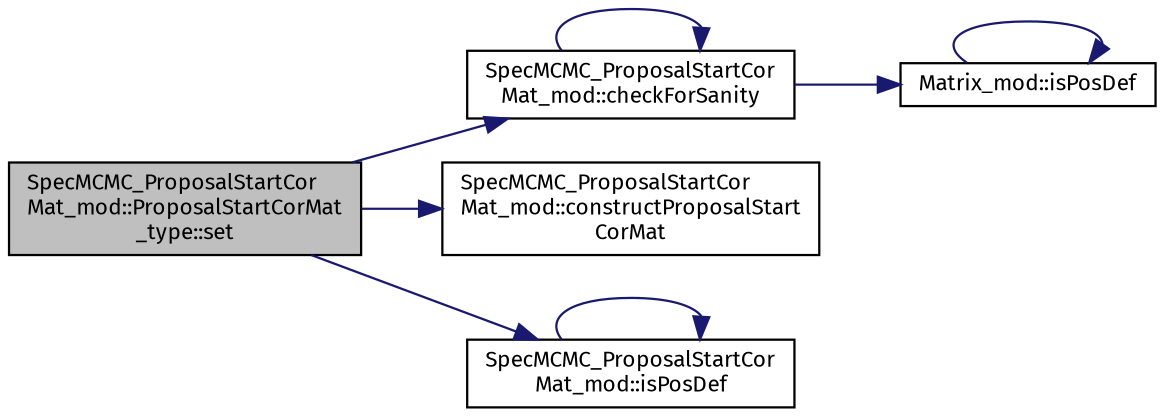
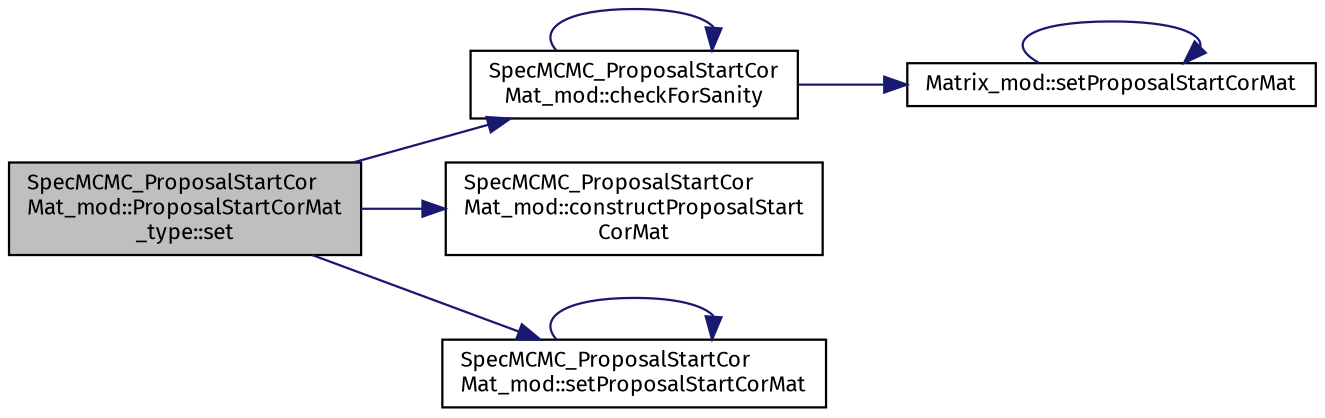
(1028, 85) -> (1112, 85)
(631, 374) -> (634, 374)
